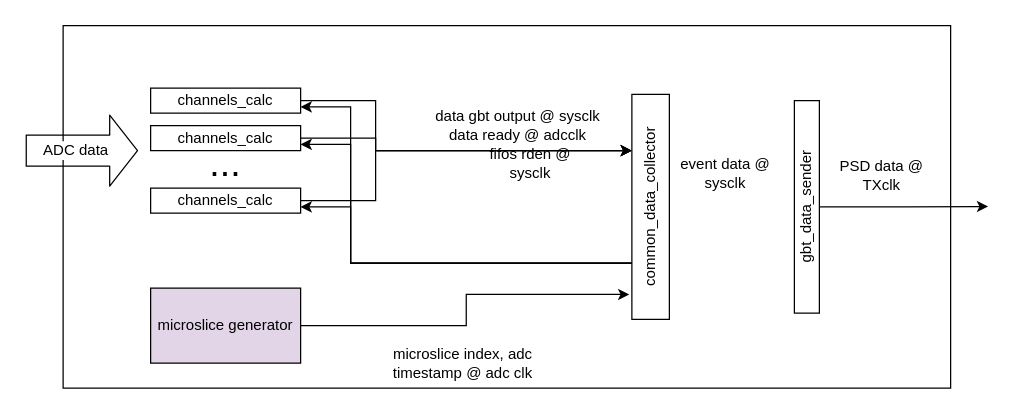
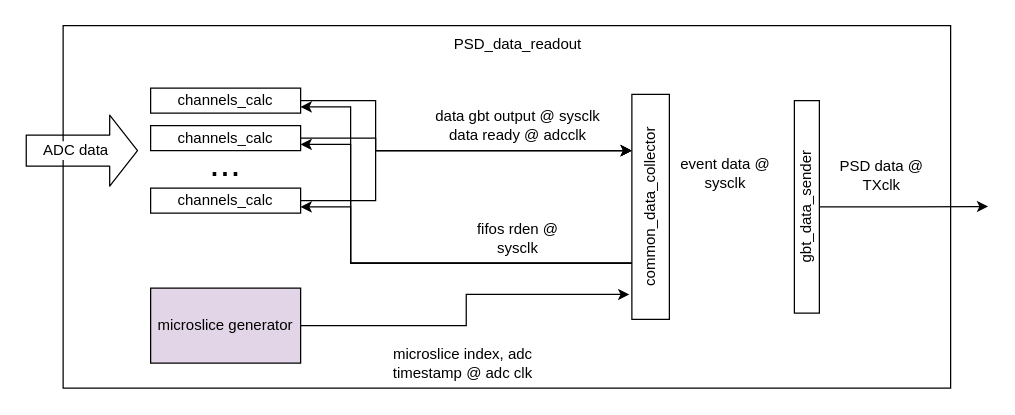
none -> (518, 44)
(531, 163) -> (518, 238)
